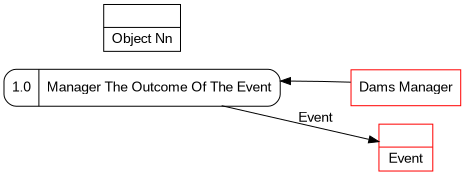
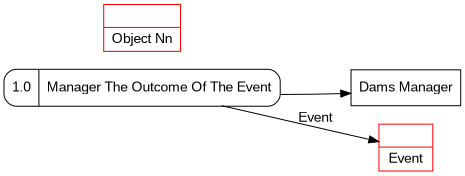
(142, 28) -> (142, 28)
(321, 81) -> (311, 94)
(406, 88) -> (406, 88)
